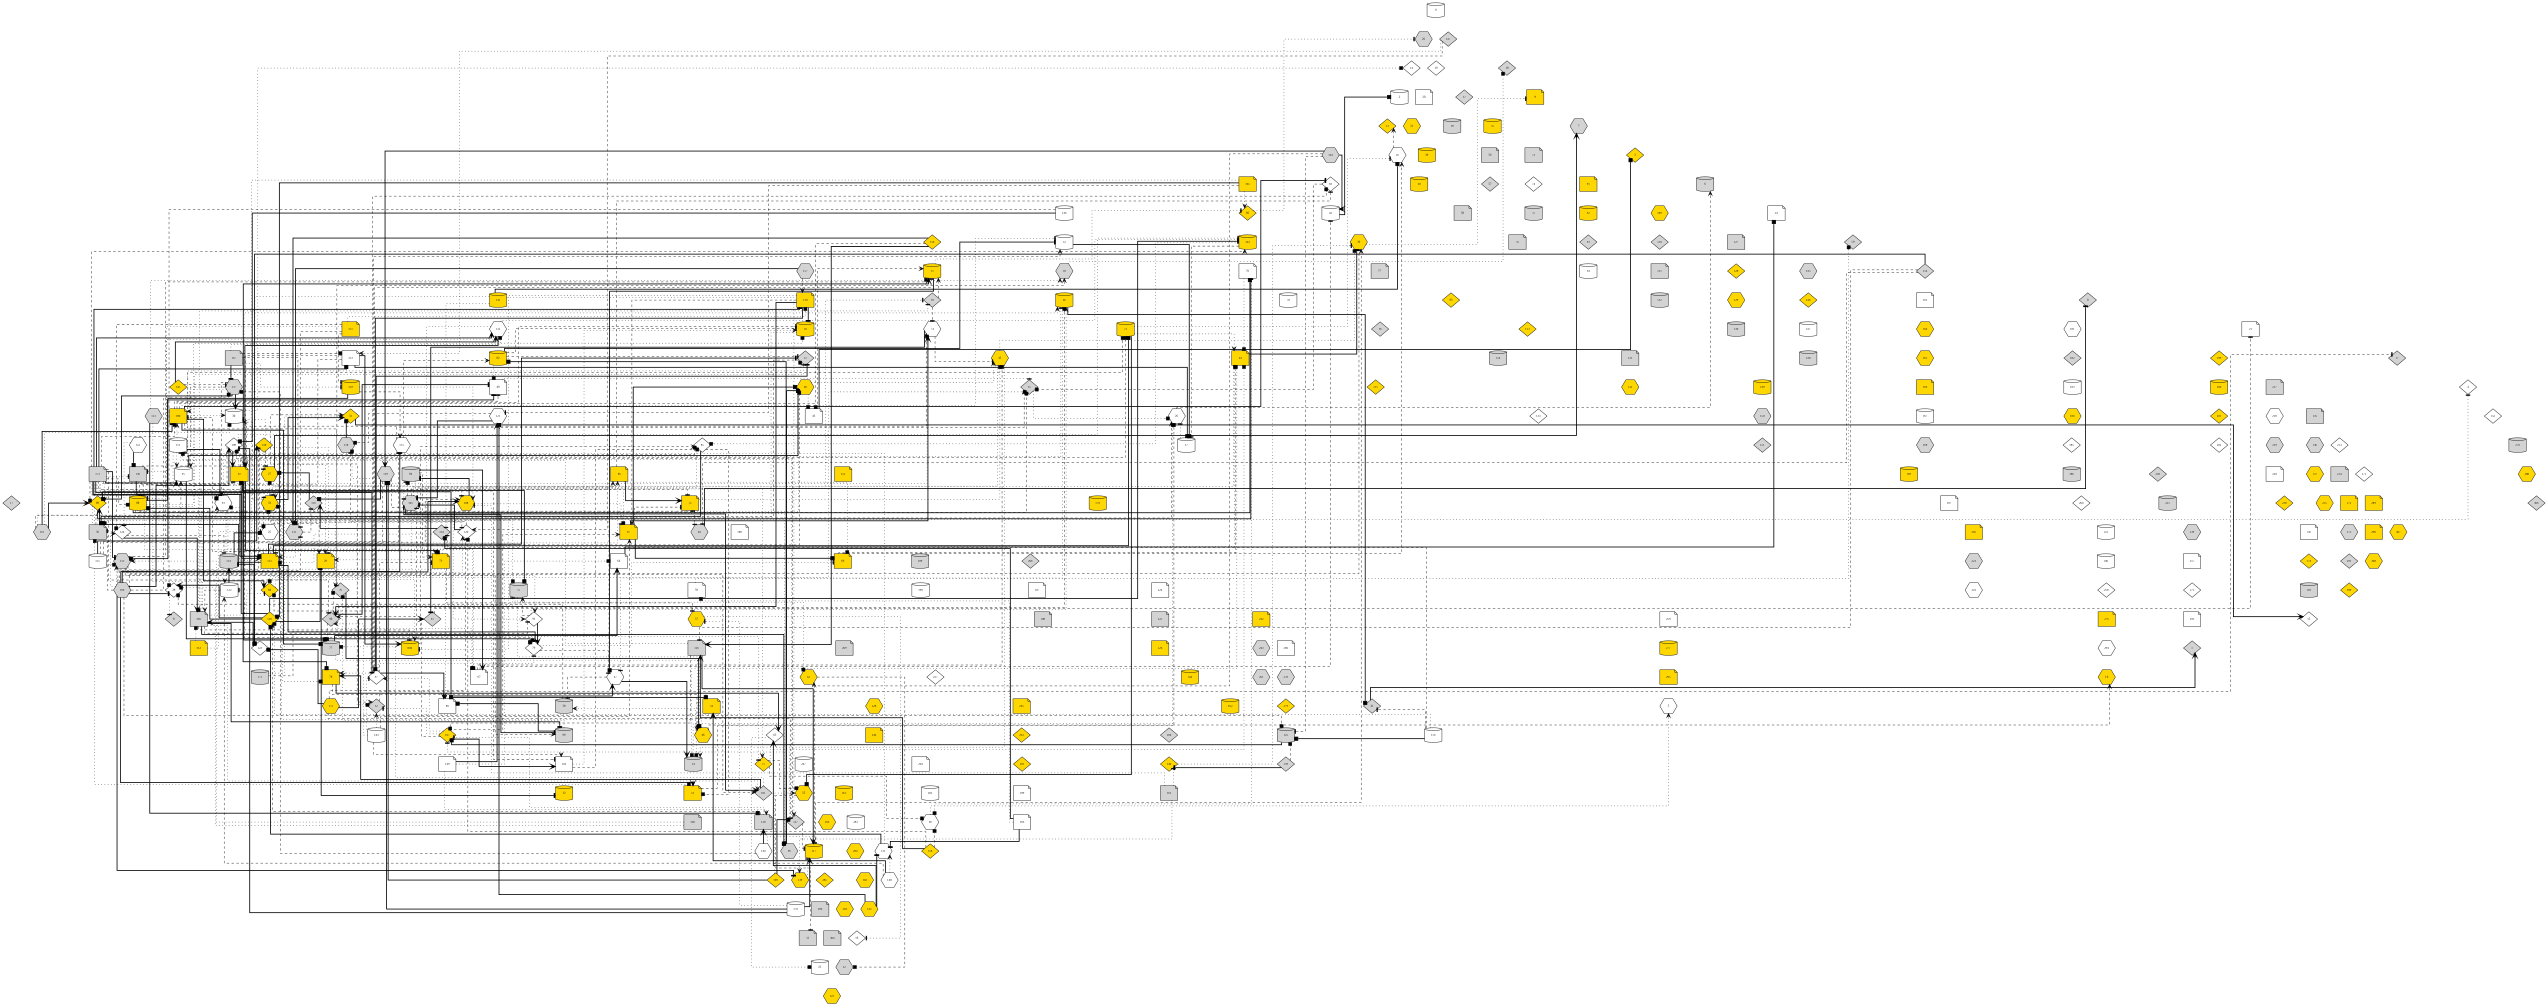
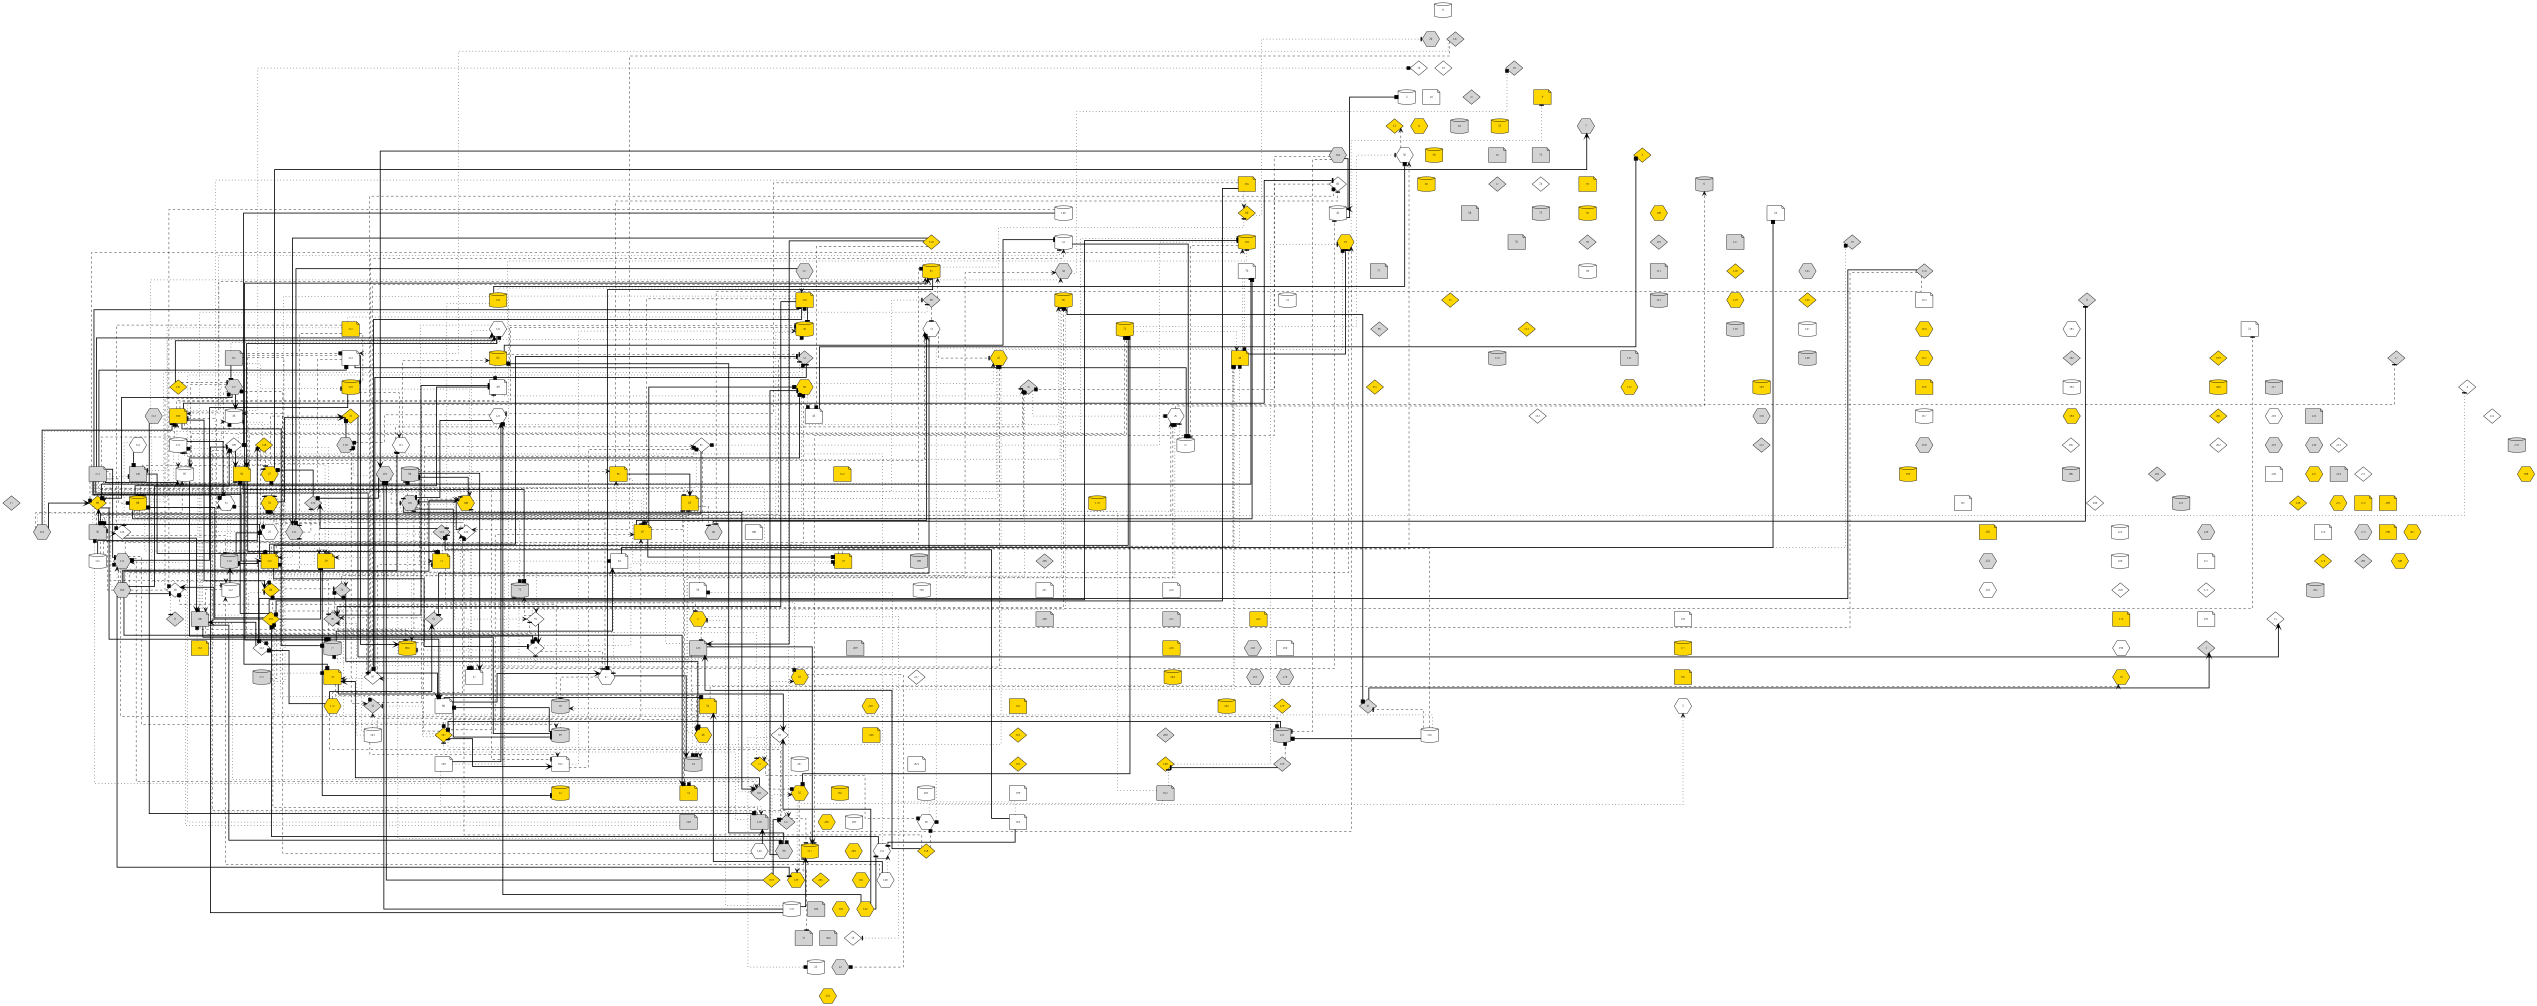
(2275, 387) -> (2274, 387)
(2536, 503) -> none
(2349, 590) -> none
(1389, 725) -> (1337, 687)
